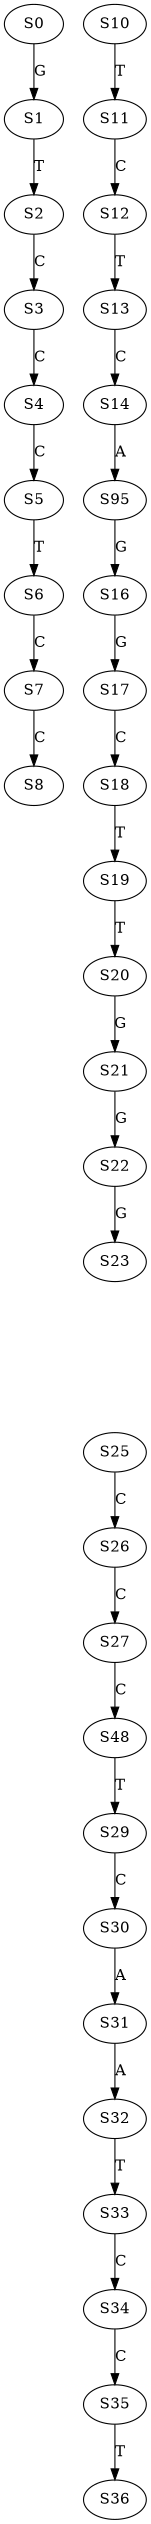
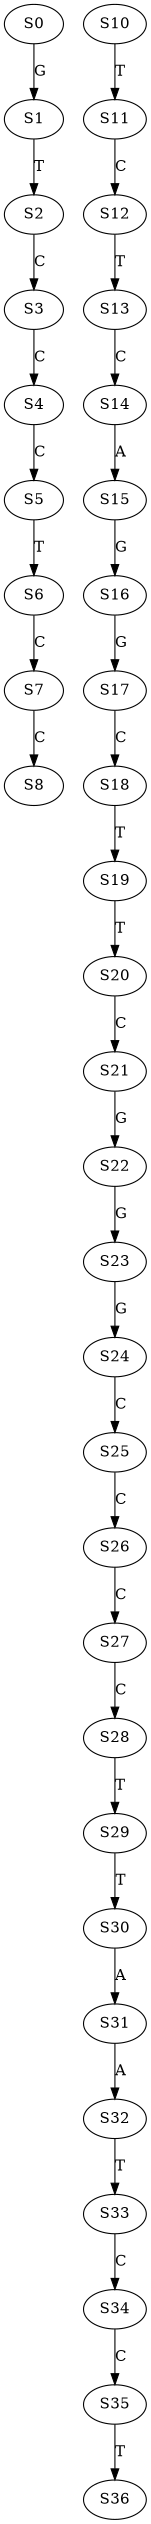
(115, 500) -> (115, 500)
(121, 1024) -> (121, 1024)
none -> (115, 1357)
(115, 1738) -> (115, 1738)
(121, 1881) -> (121, 1881)
